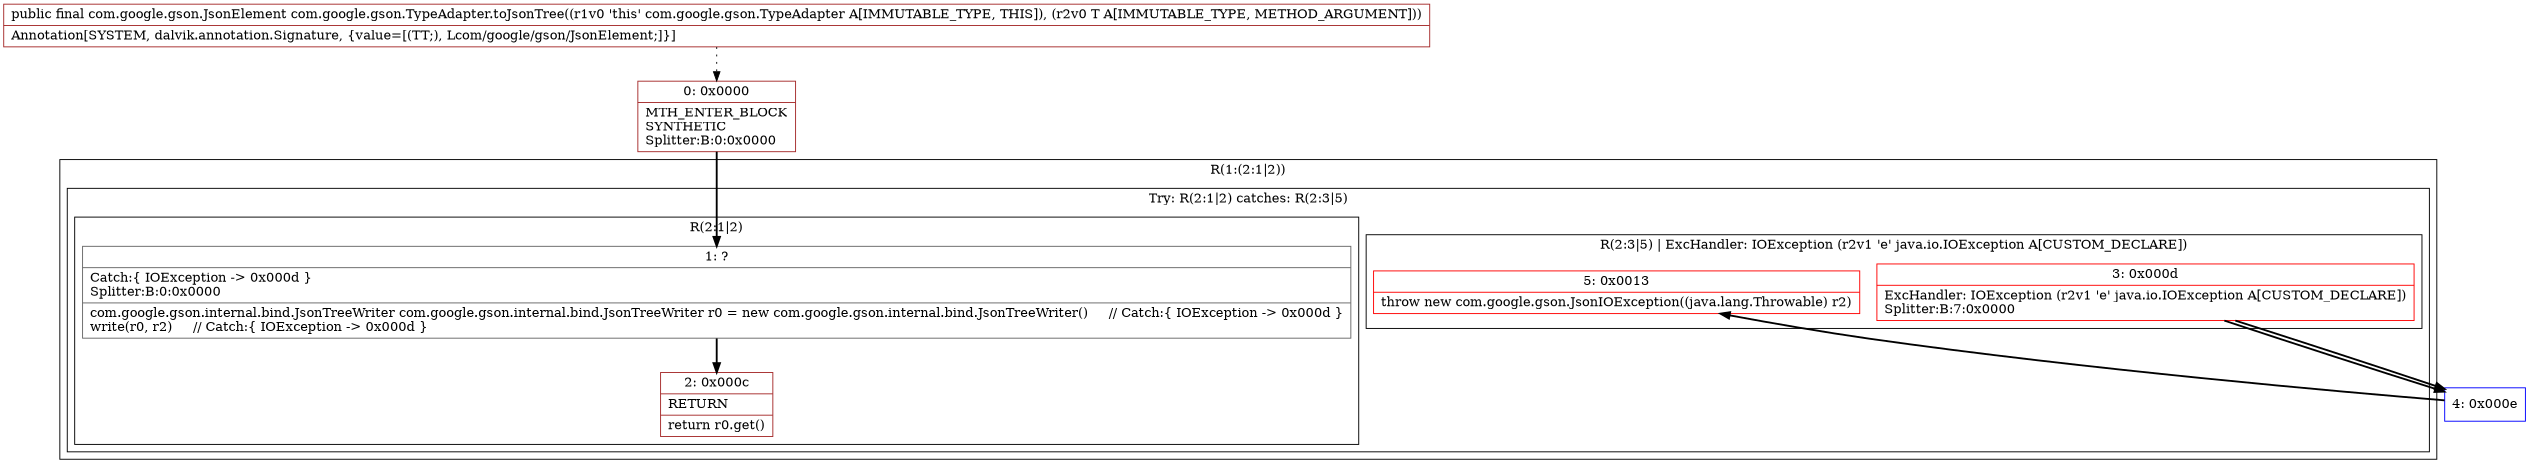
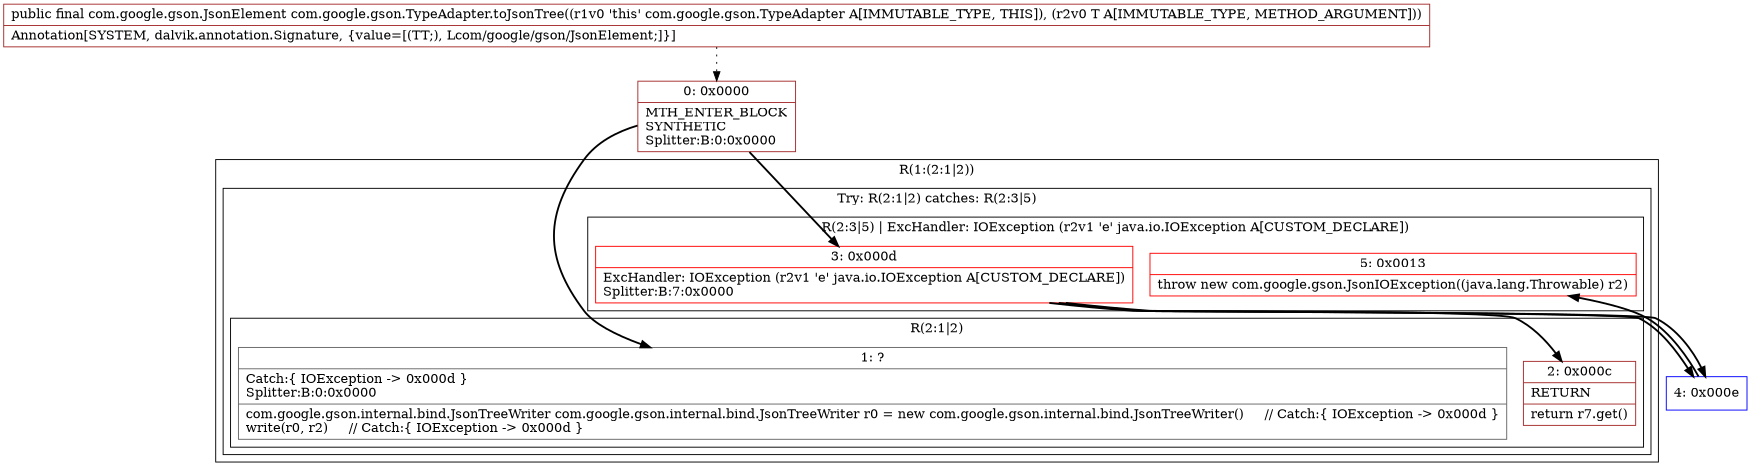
none -> (791, 196)
(717, 351) -> (1314, 312)
(717, 425) -> (1580, 414)
